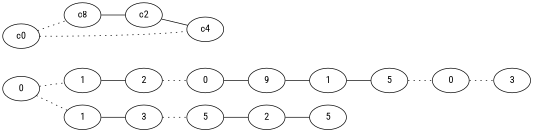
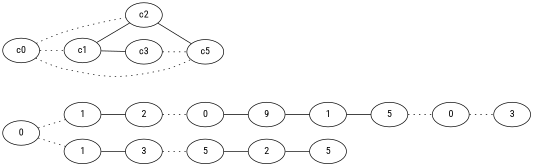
(83, 15) -> (83, 50)
none -> (80, 27)
(205, 29) -> (205, 52)
none -> (144, 52)
